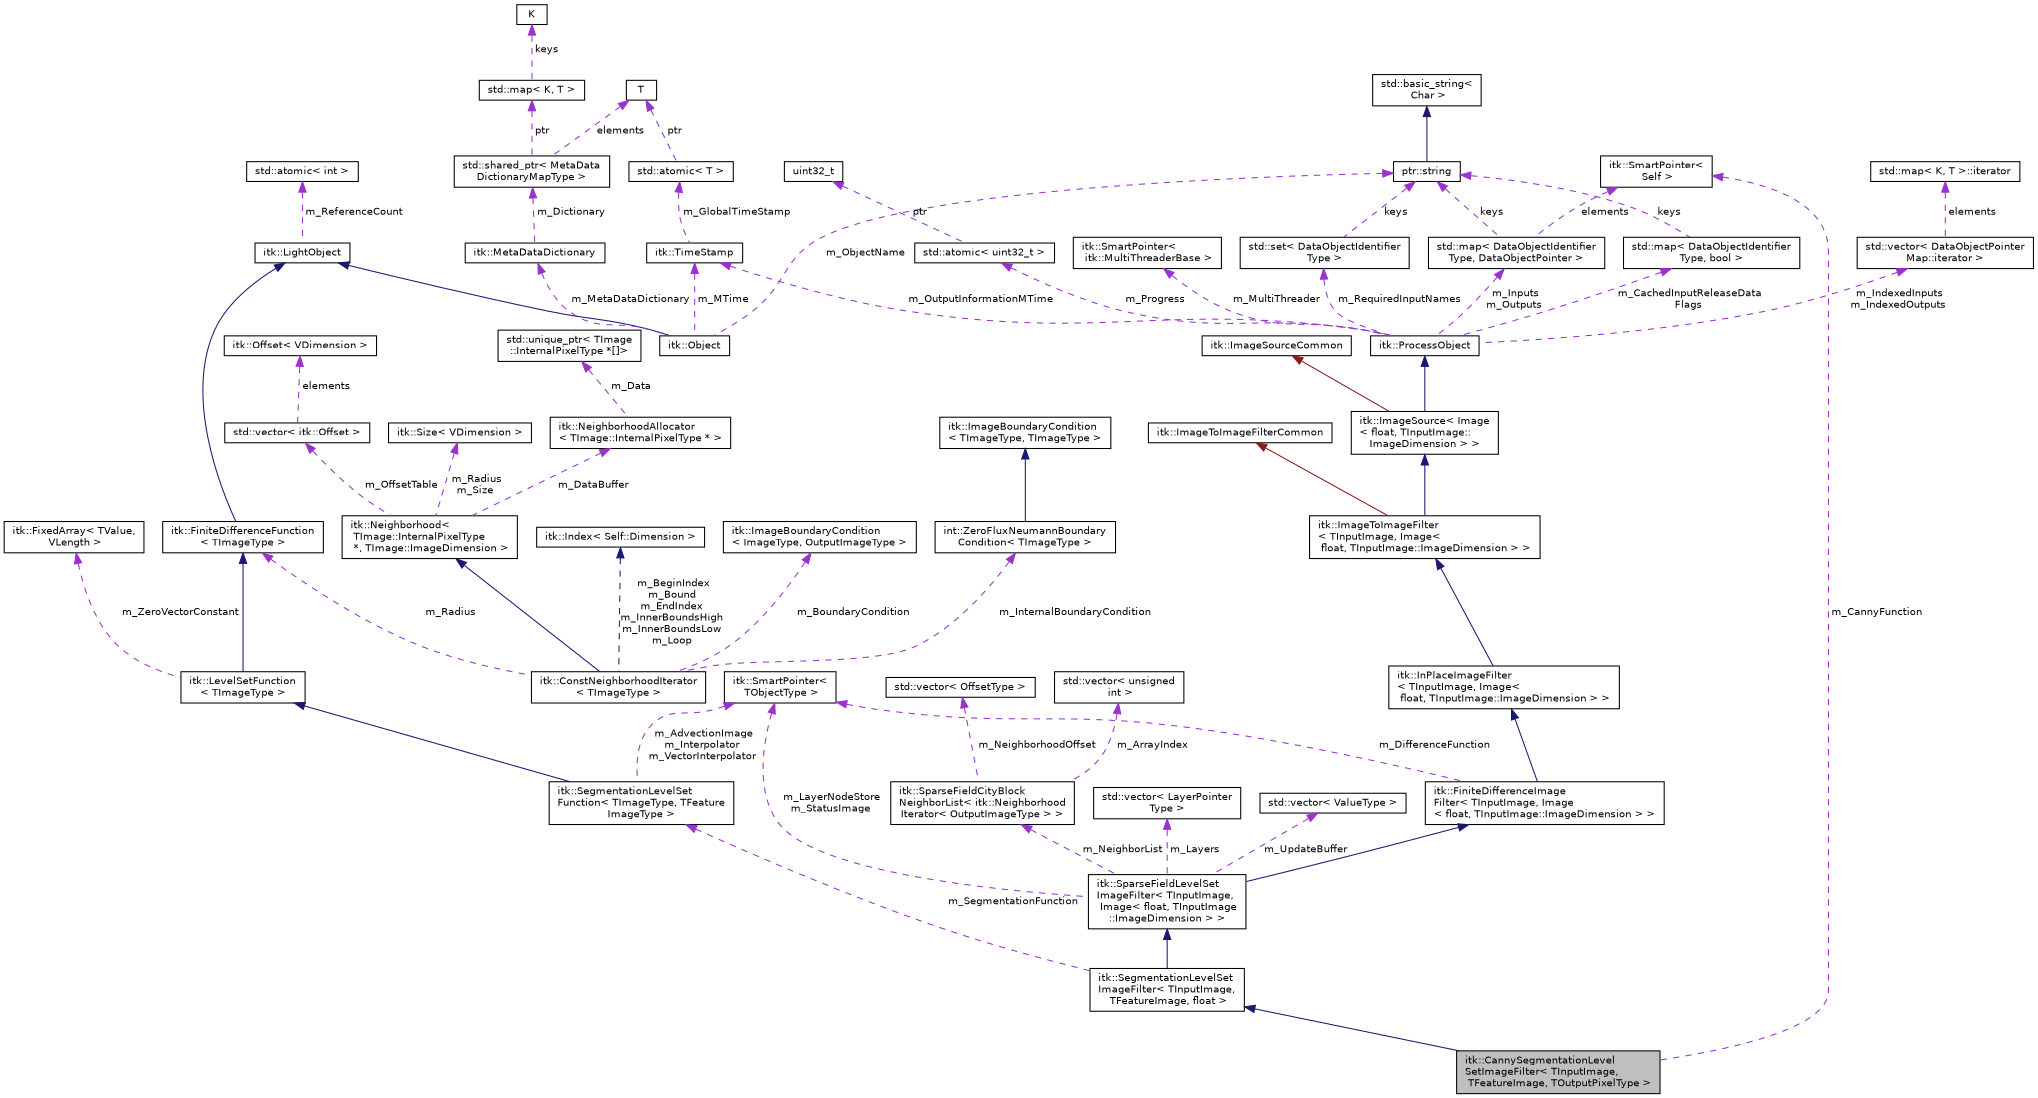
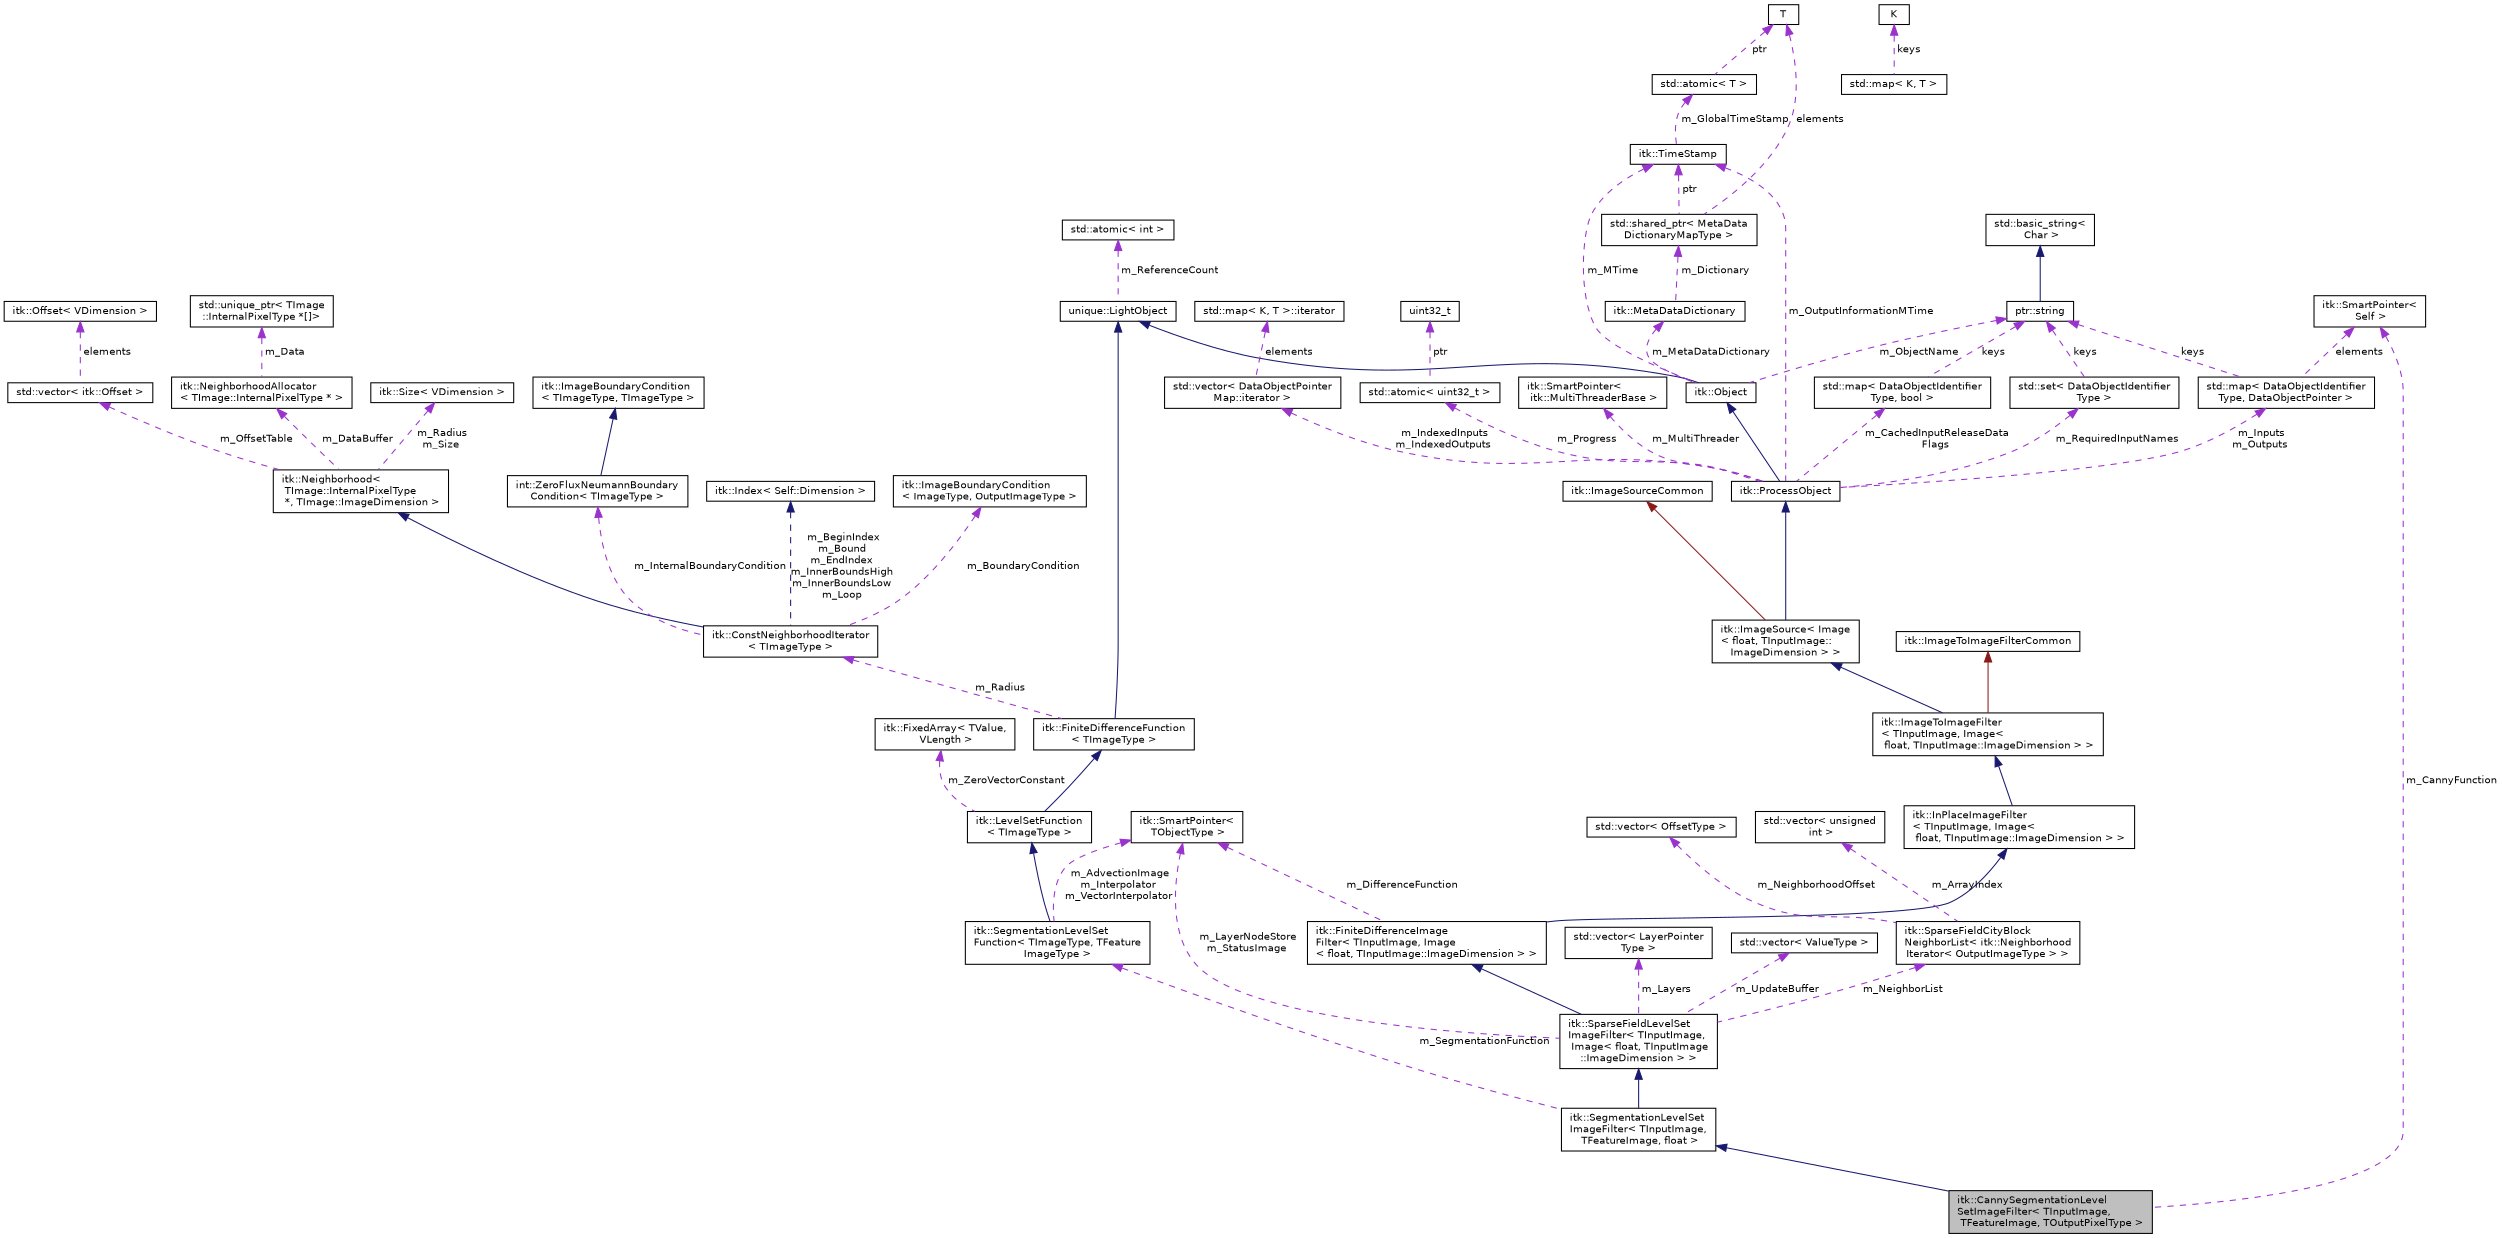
(532, 133) -> (1679, 195)
(302, 253) -> (1118, 311)
none -> (1756, 446)
(394, 634) -> (957, 689)
